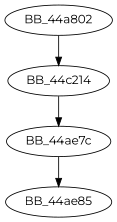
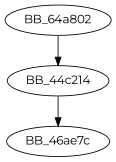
(59, 20) -> (58, 20)
(59, 141) -> (58, 141)
(59, 202) -> none
